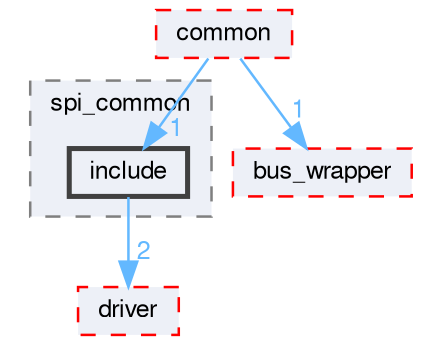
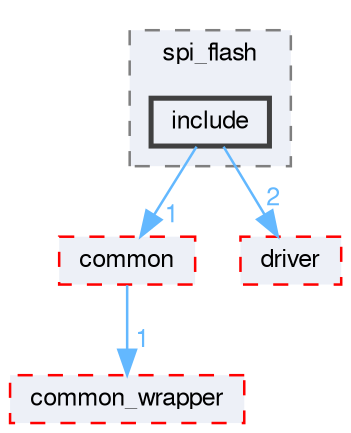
(181, 96) -> (174, 182)
(121, 104) -> (210, 54)
(322, 172) -> (127, 399)
